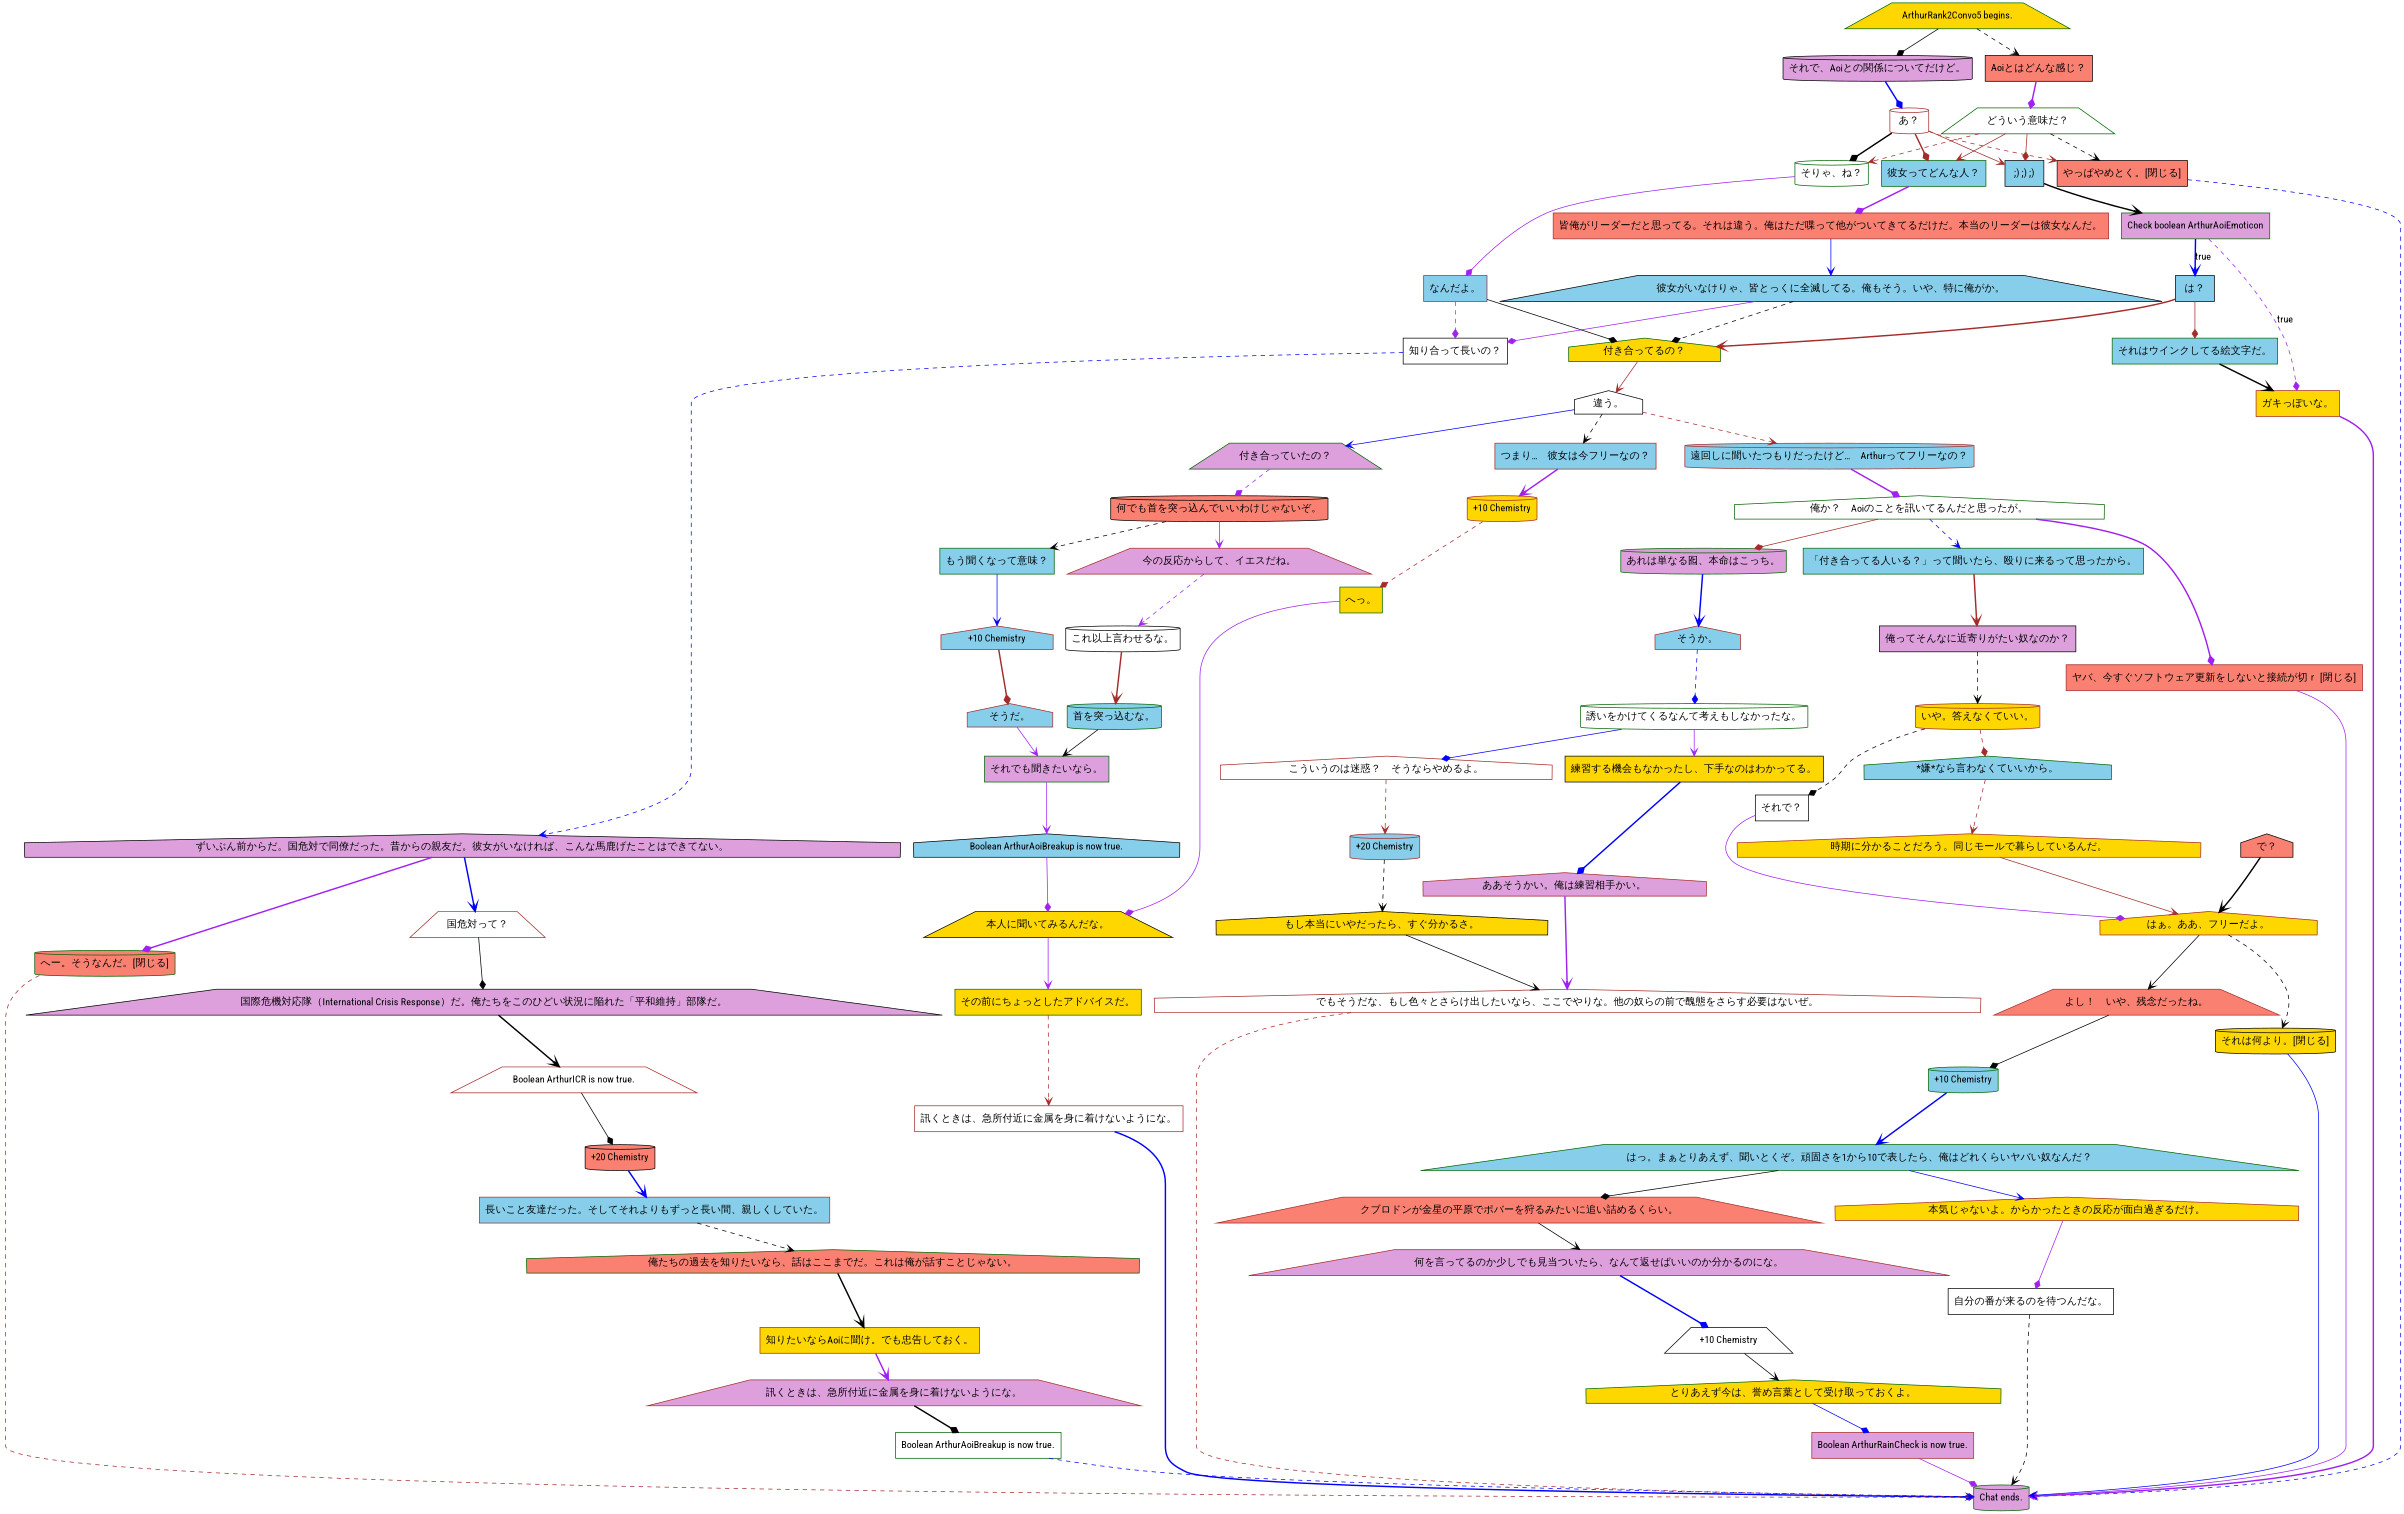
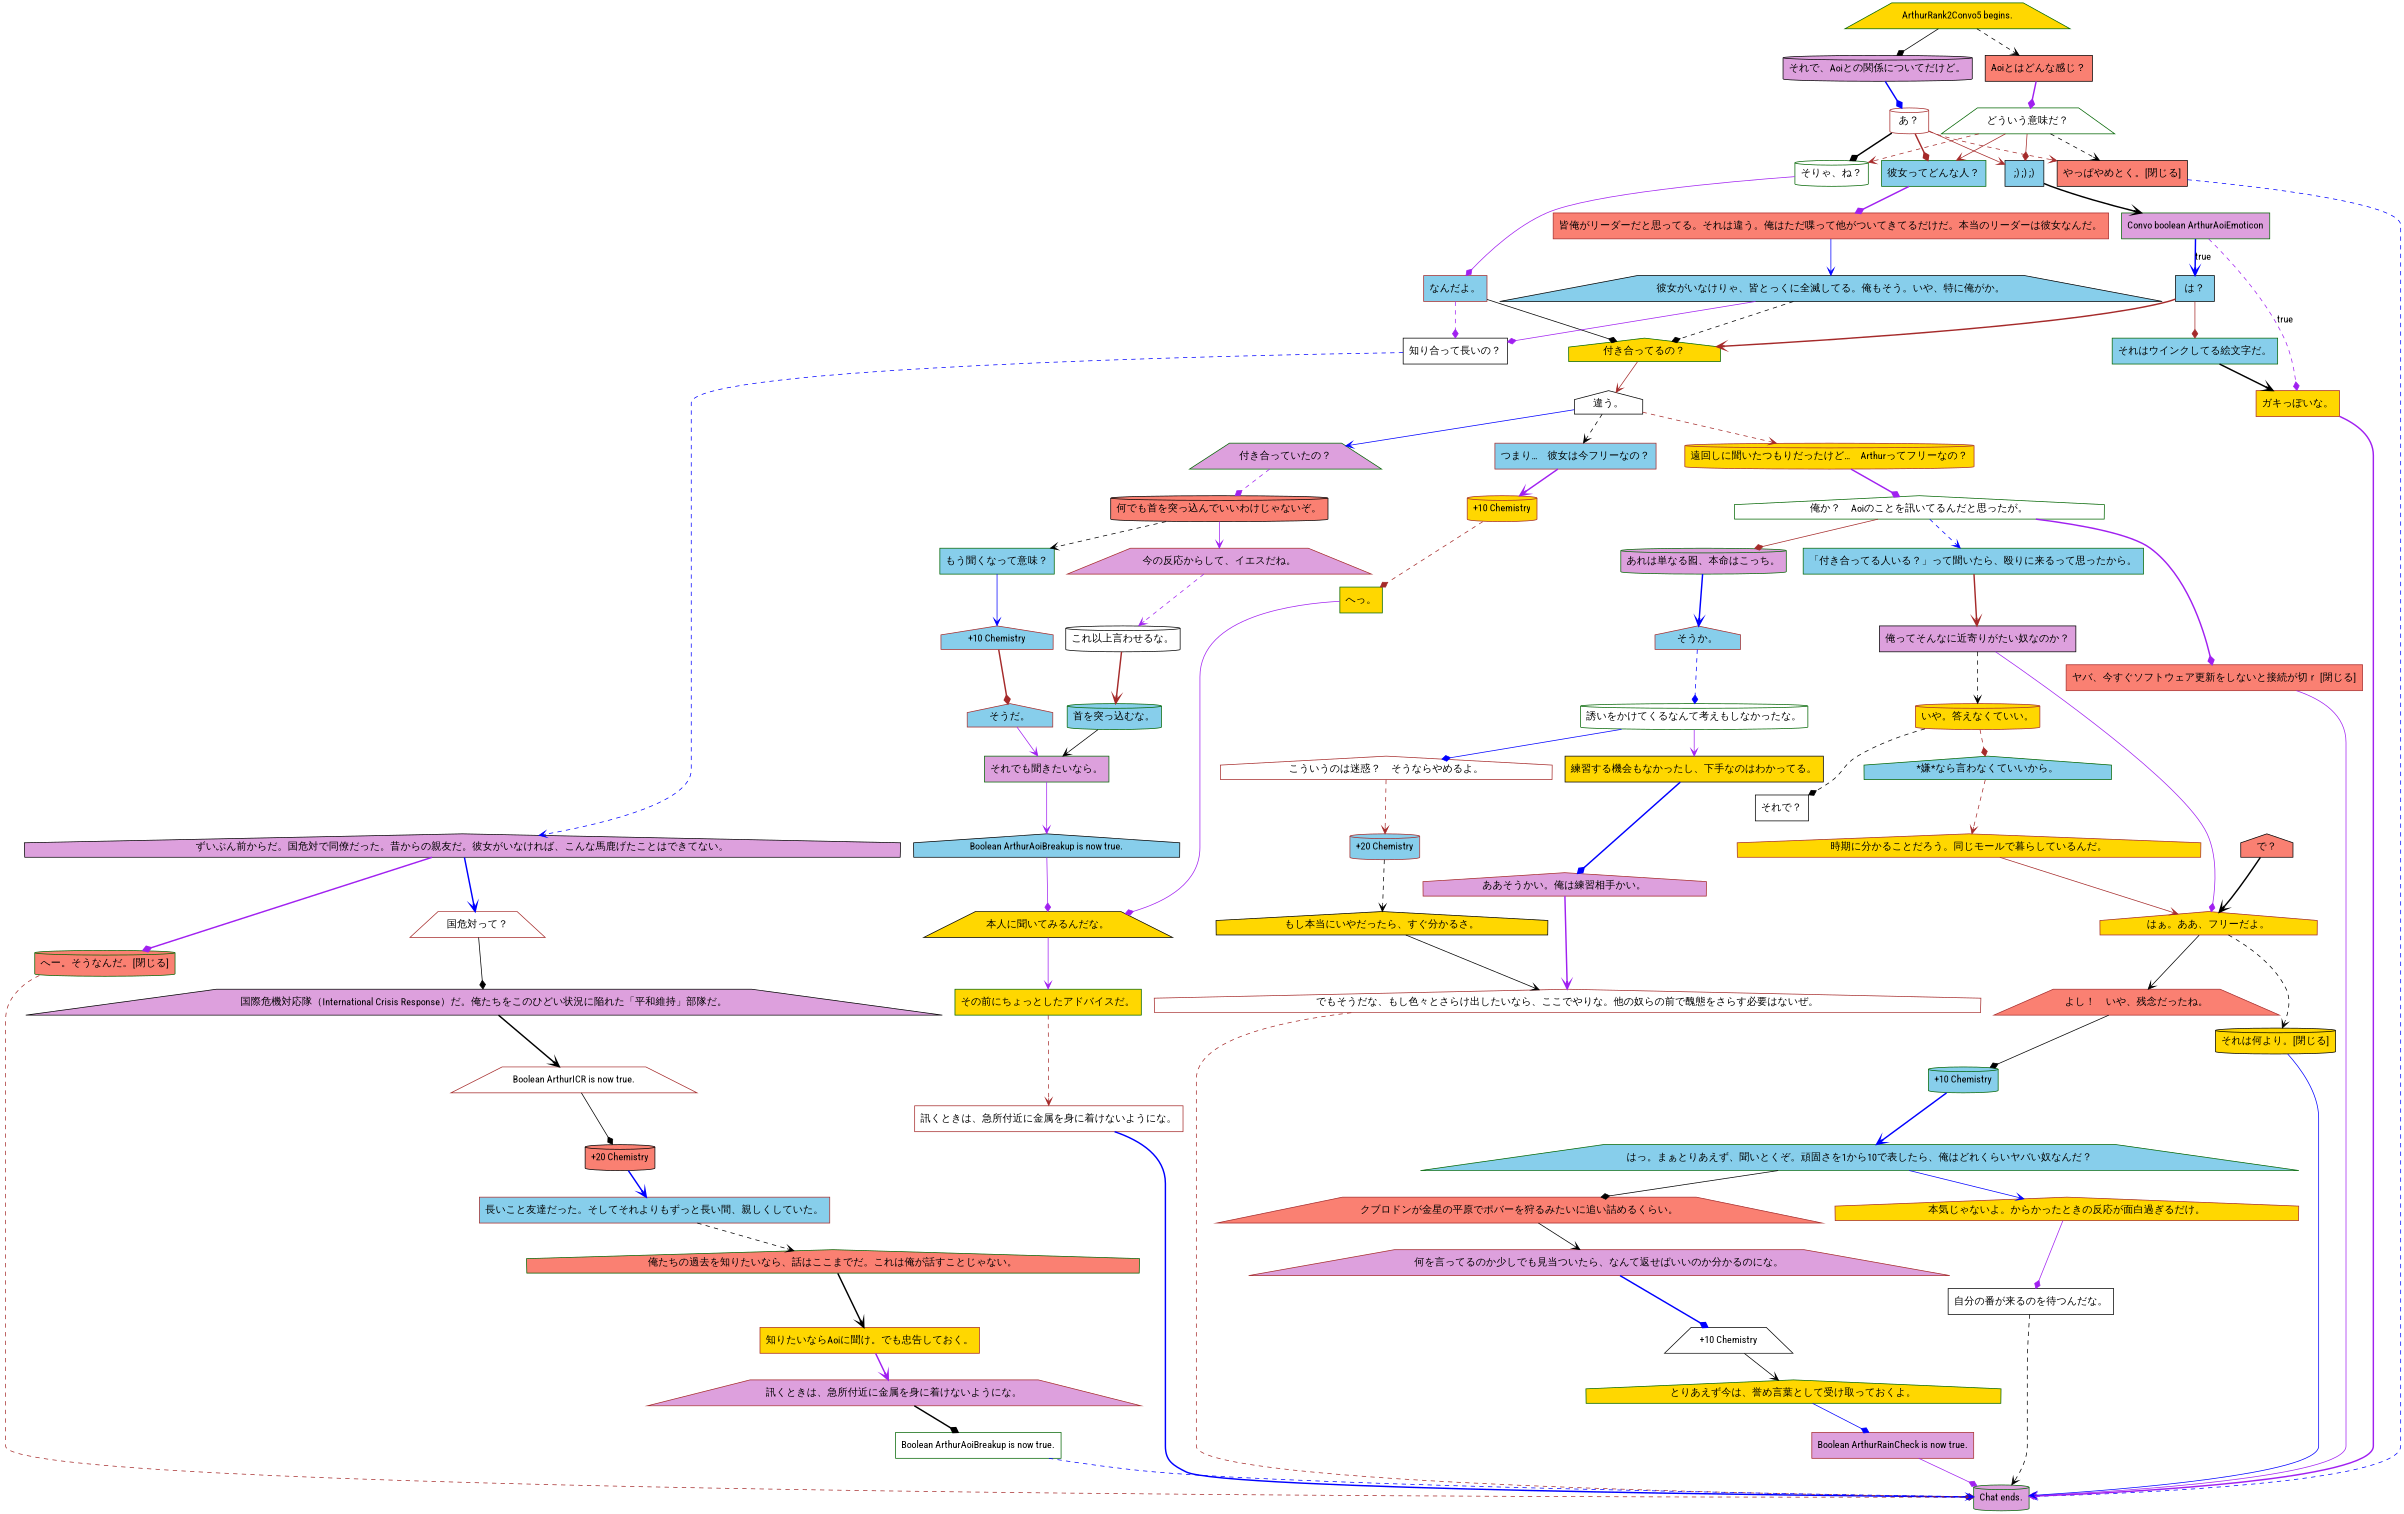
(2196, 226) -> (2196, 226)
(1829, 456) -> (1829, 456)
(1891, 897) -> (2136, 757)
